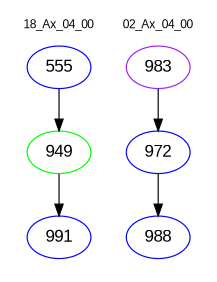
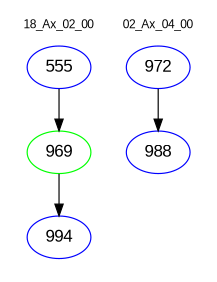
(59, 25) -> (59, 25)
(158, 67) -> none
(59, 152) -> (59, 152)
(59, 237) -> (59, 237)
